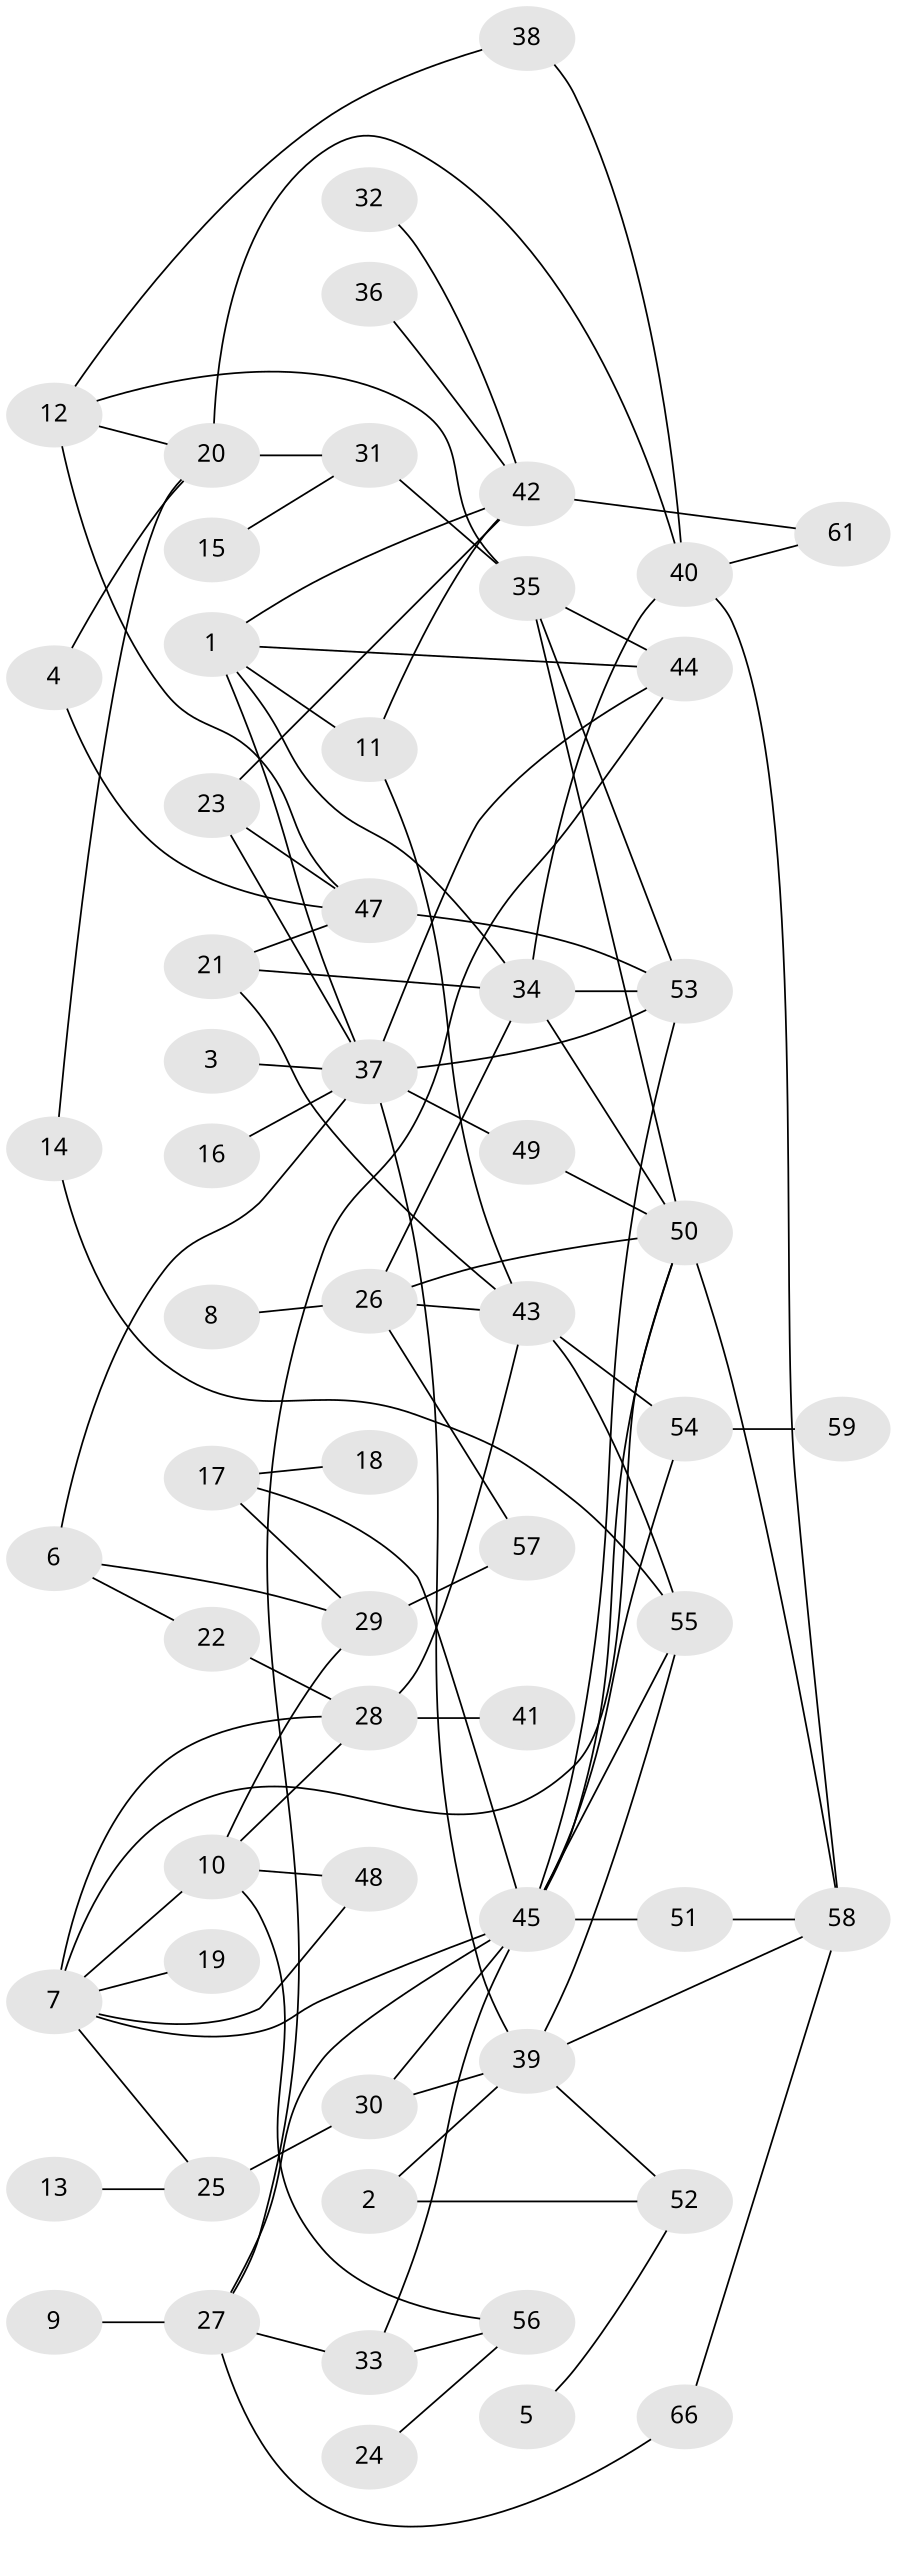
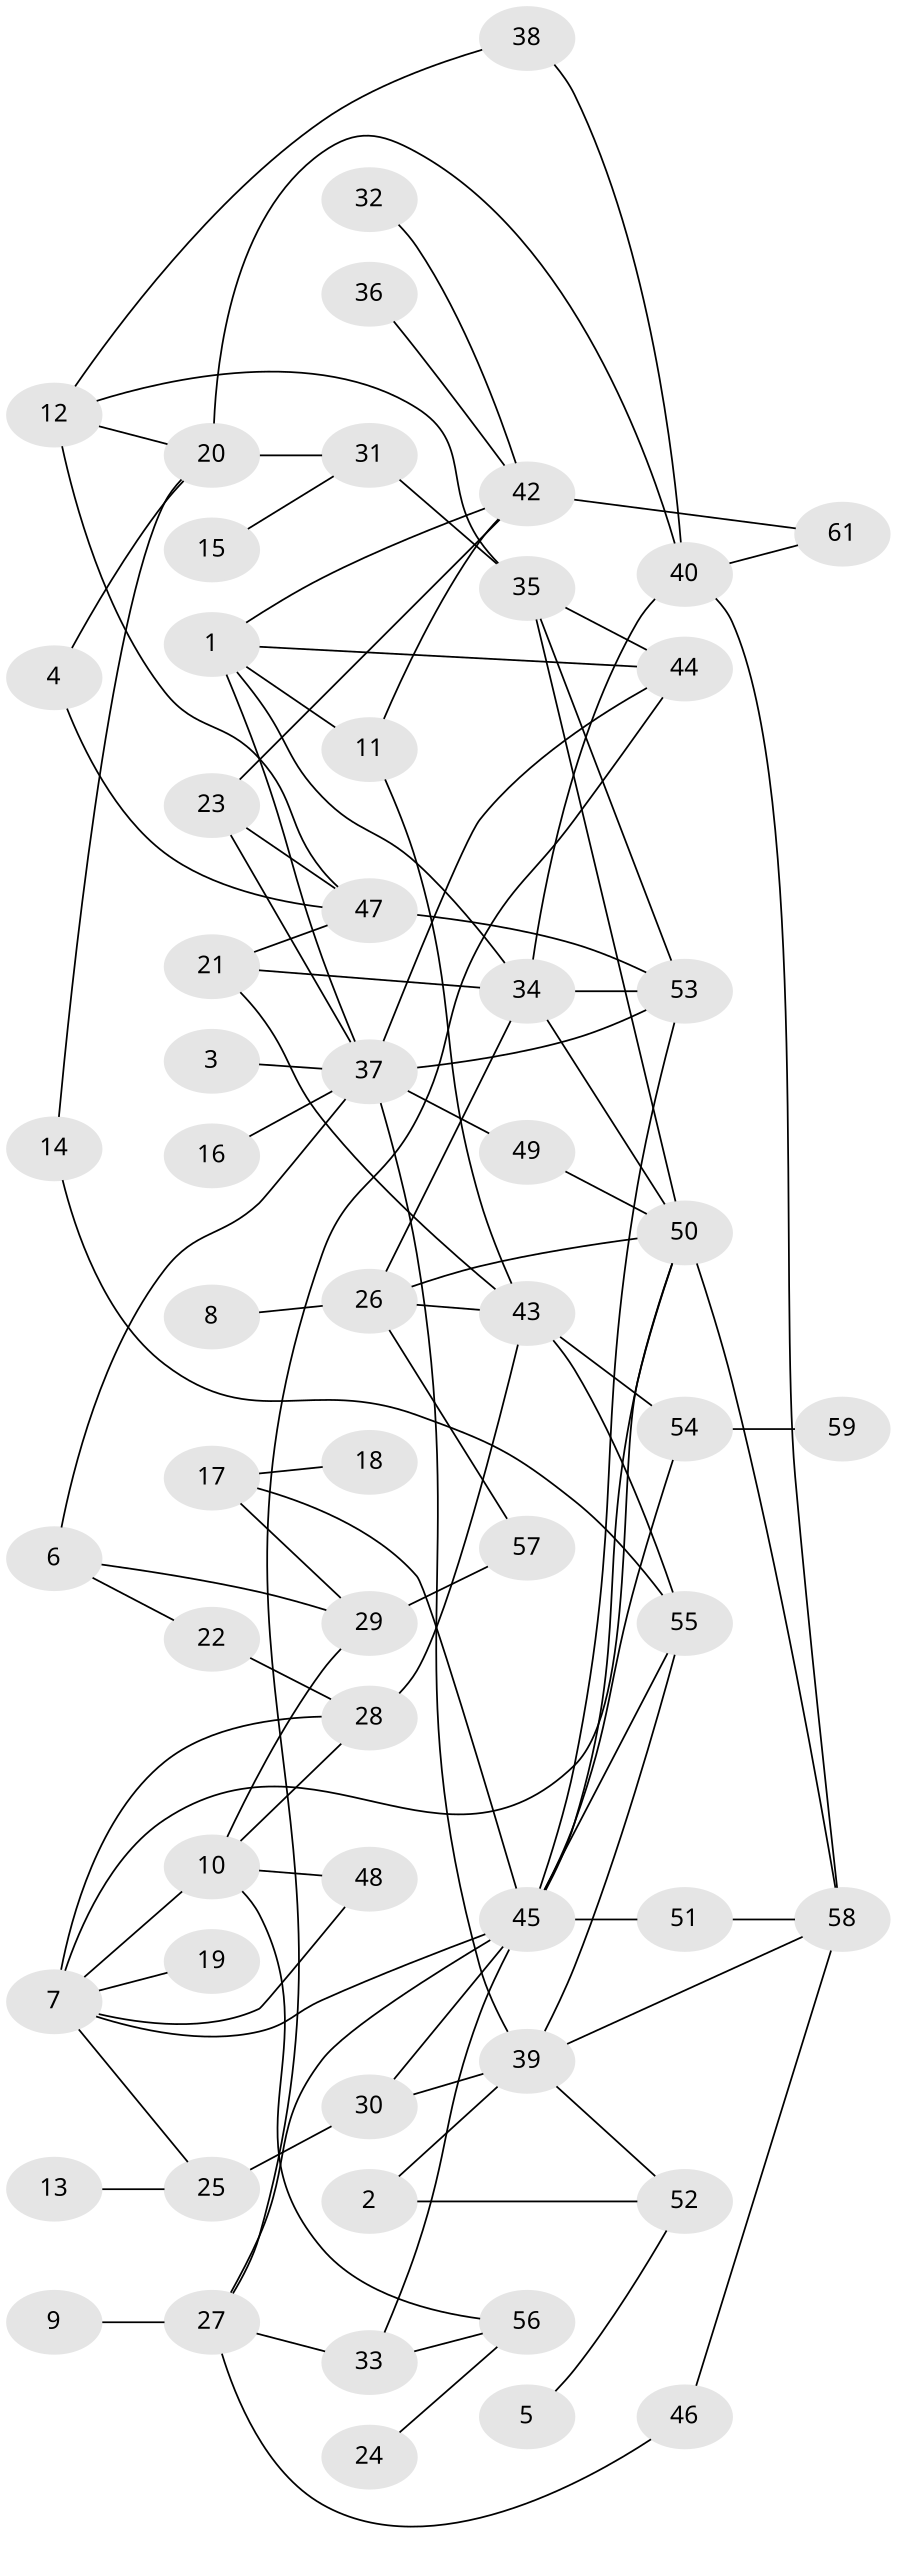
(527, 1718) -> none
(685, 2417) -> (685, 2417)
